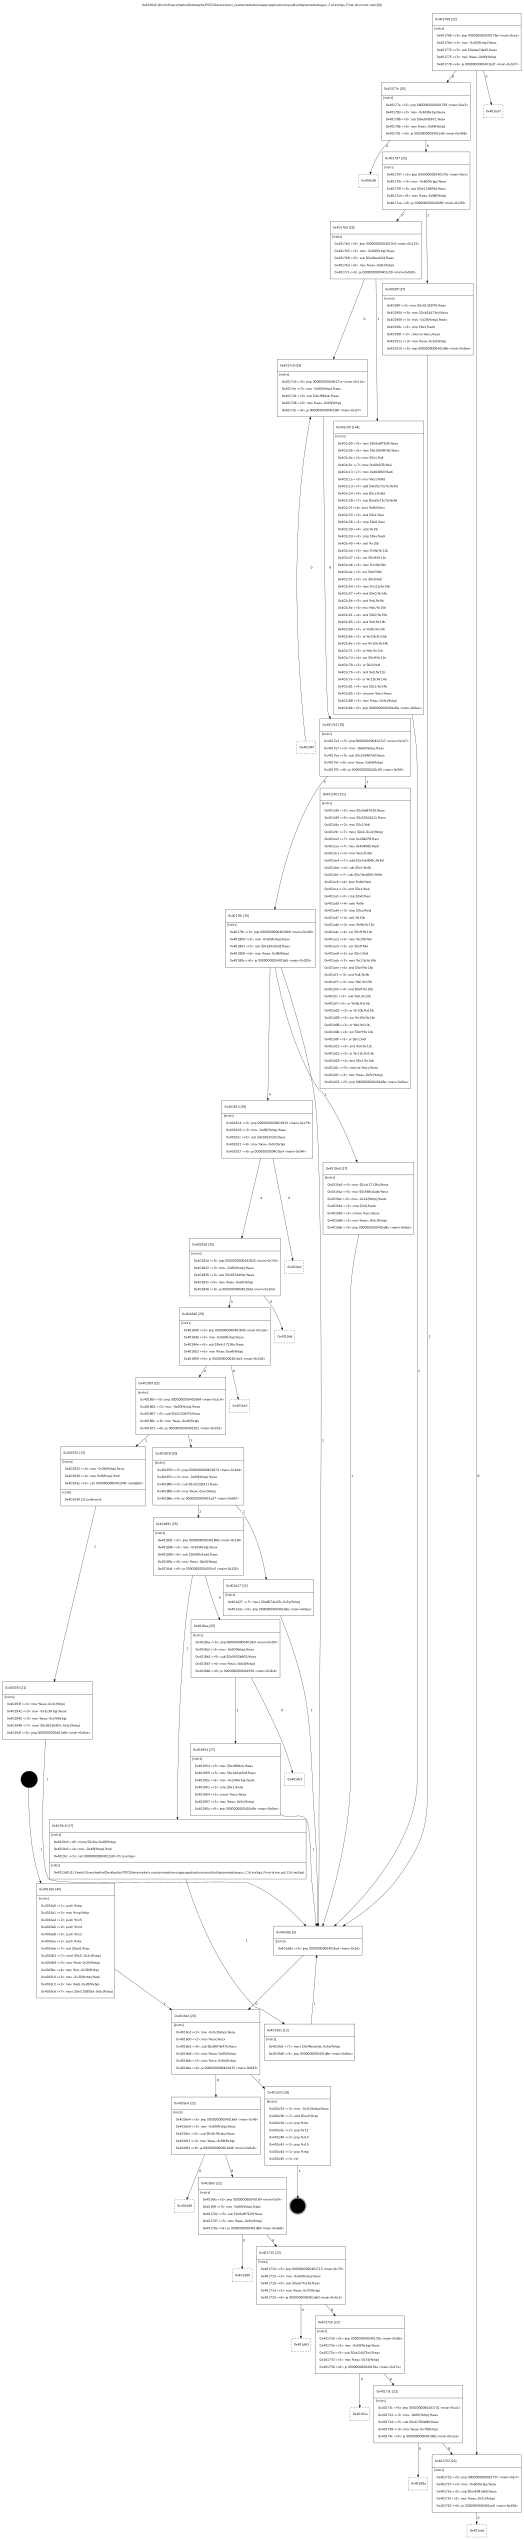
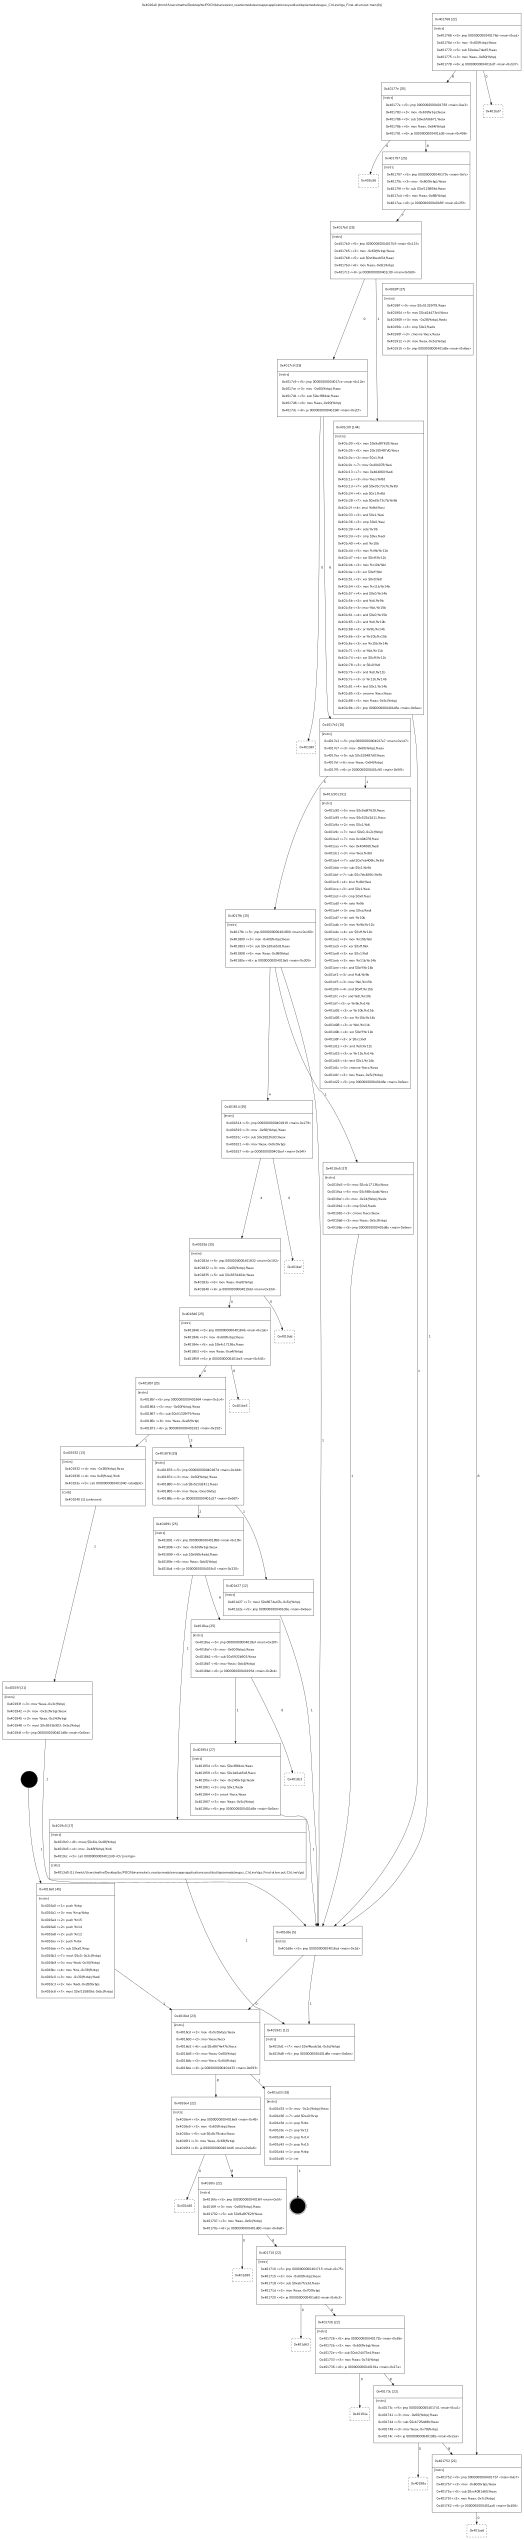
(427, 245) -> none
(297, 580) -> (319, 578)
(314, 1991) -> (310, 1988)
